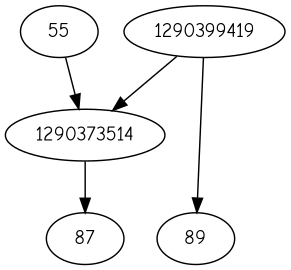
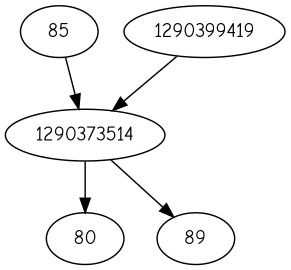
(59, 32) -> (59, 32)
(200, 128) -> (137, 184)
(85, 239) -> (85, 239)
